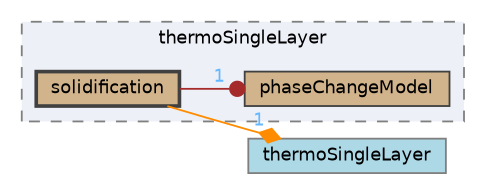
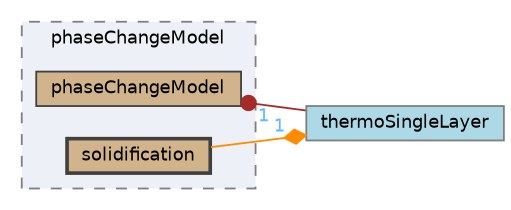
(243, 39) -> (139, 39)
(205, 89) -> (281, 107)
